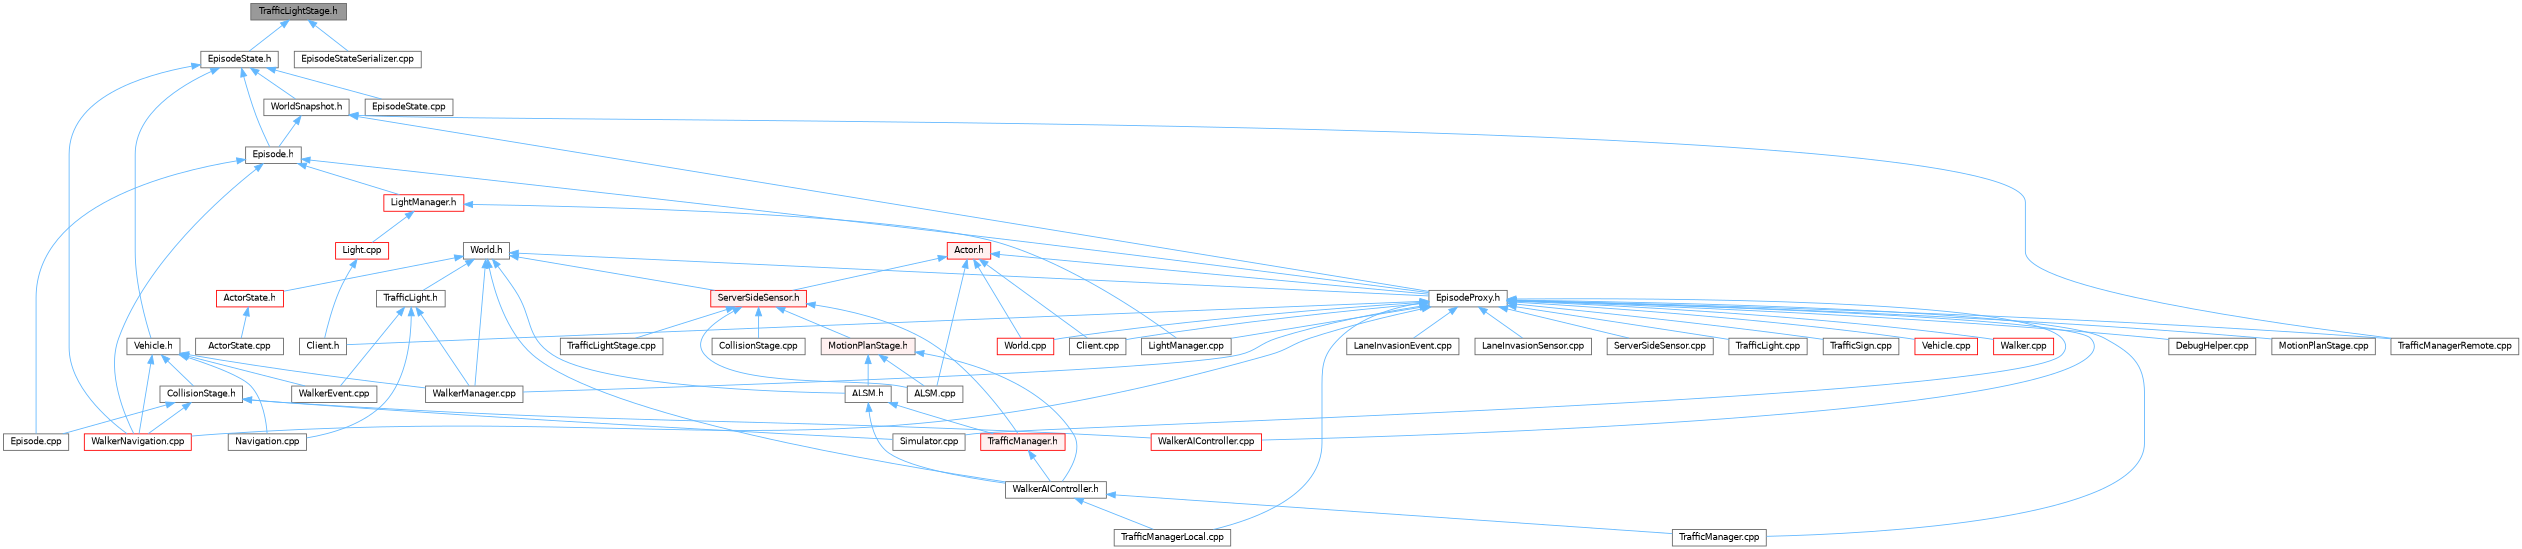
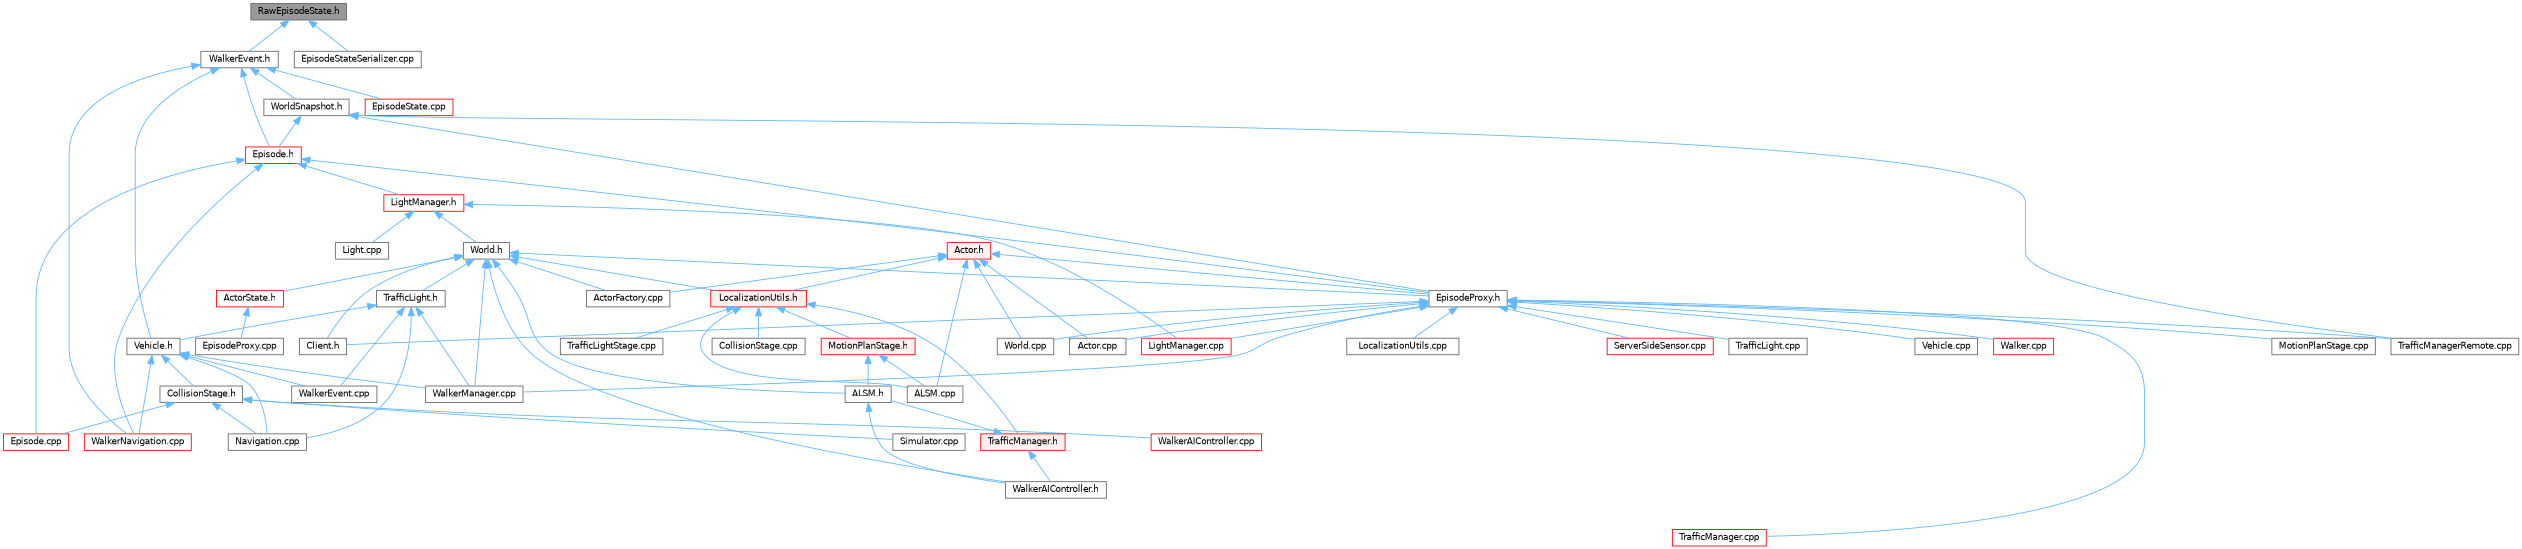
(299, 12) -> (299, 12)
(240, 60) -> (240, 60)
(409, 107) -> (409, 107)
(273, 155) -> (273, 155)
none -> (459, 230)
(362, 251) -> (362, 251)
none -> (628, 299)
(759, 299) -> (759, 299)
(335, 301) -> (381, 283)
none -> (274, 323)
(240, 346) -> (240, 346)
(868, 346) -> (868, 346)
(1026, 346) -> (1026, 346)
(1098, 346) -> (1098, 346)
(1186, 346) -> (1186, 346)
(1403, 346) -> (1403, 346)
(1533, 346) -> none
(1660, 346) -> (1660, 346)
(1861, 346) -> none
(1946, 346) -> (1946, 346)
(2212, 346) -> none
(1799, 391) -> none
(1976, 391) -> none
(1029, 392) -> none
(931, 416) -> (943, 416)
(969, 418) -> none
(166, 421) -> (238, 421)
(36, 442) -> (36, 442)
(1394, 514) -> none
(1172, 538) -> none
(1719, 538) -> (1719, 538)
